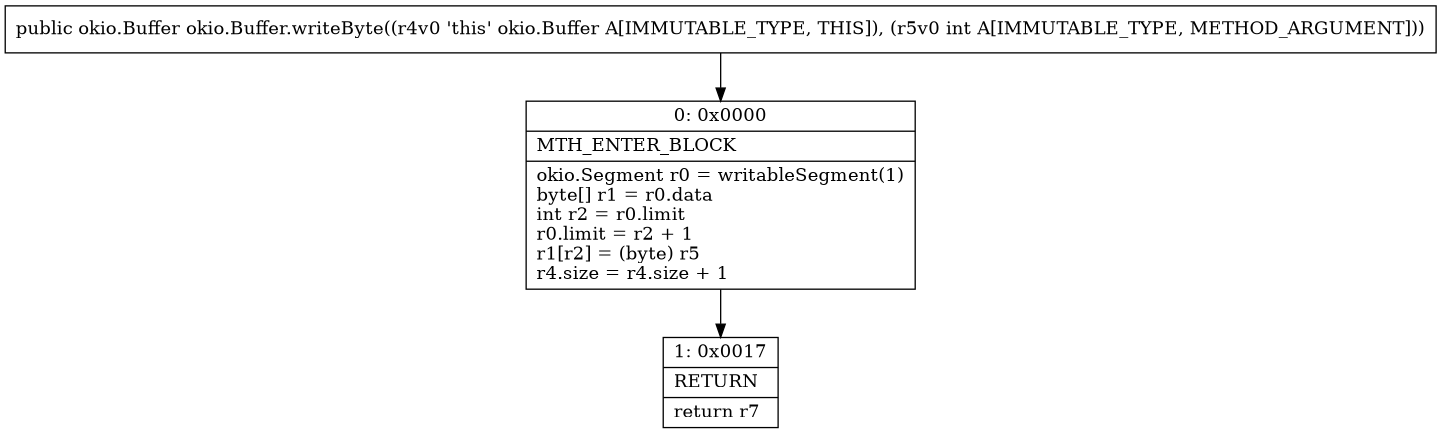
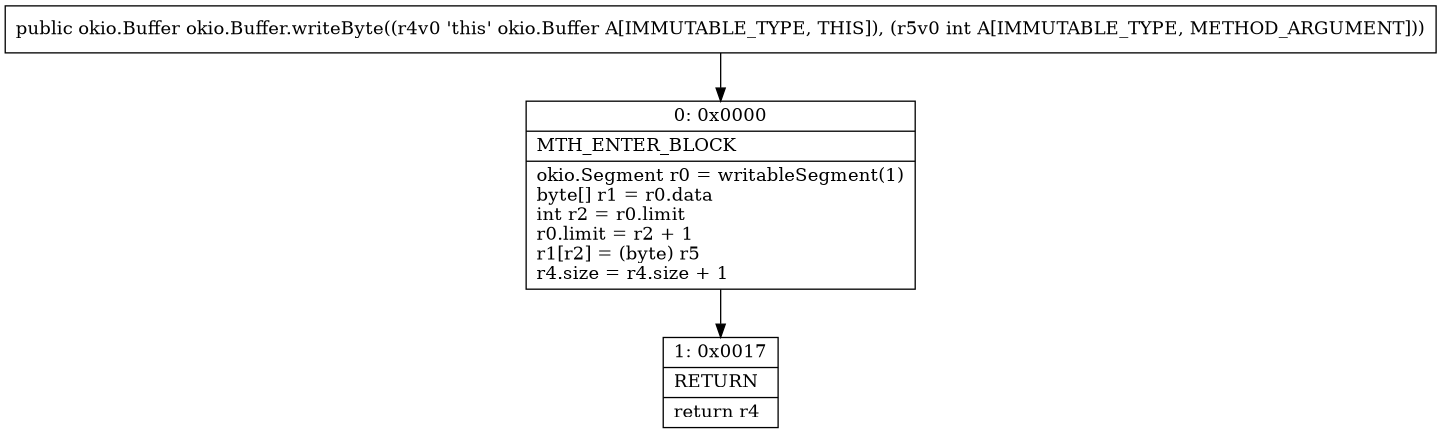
(717, 412) -> (717, 412)
